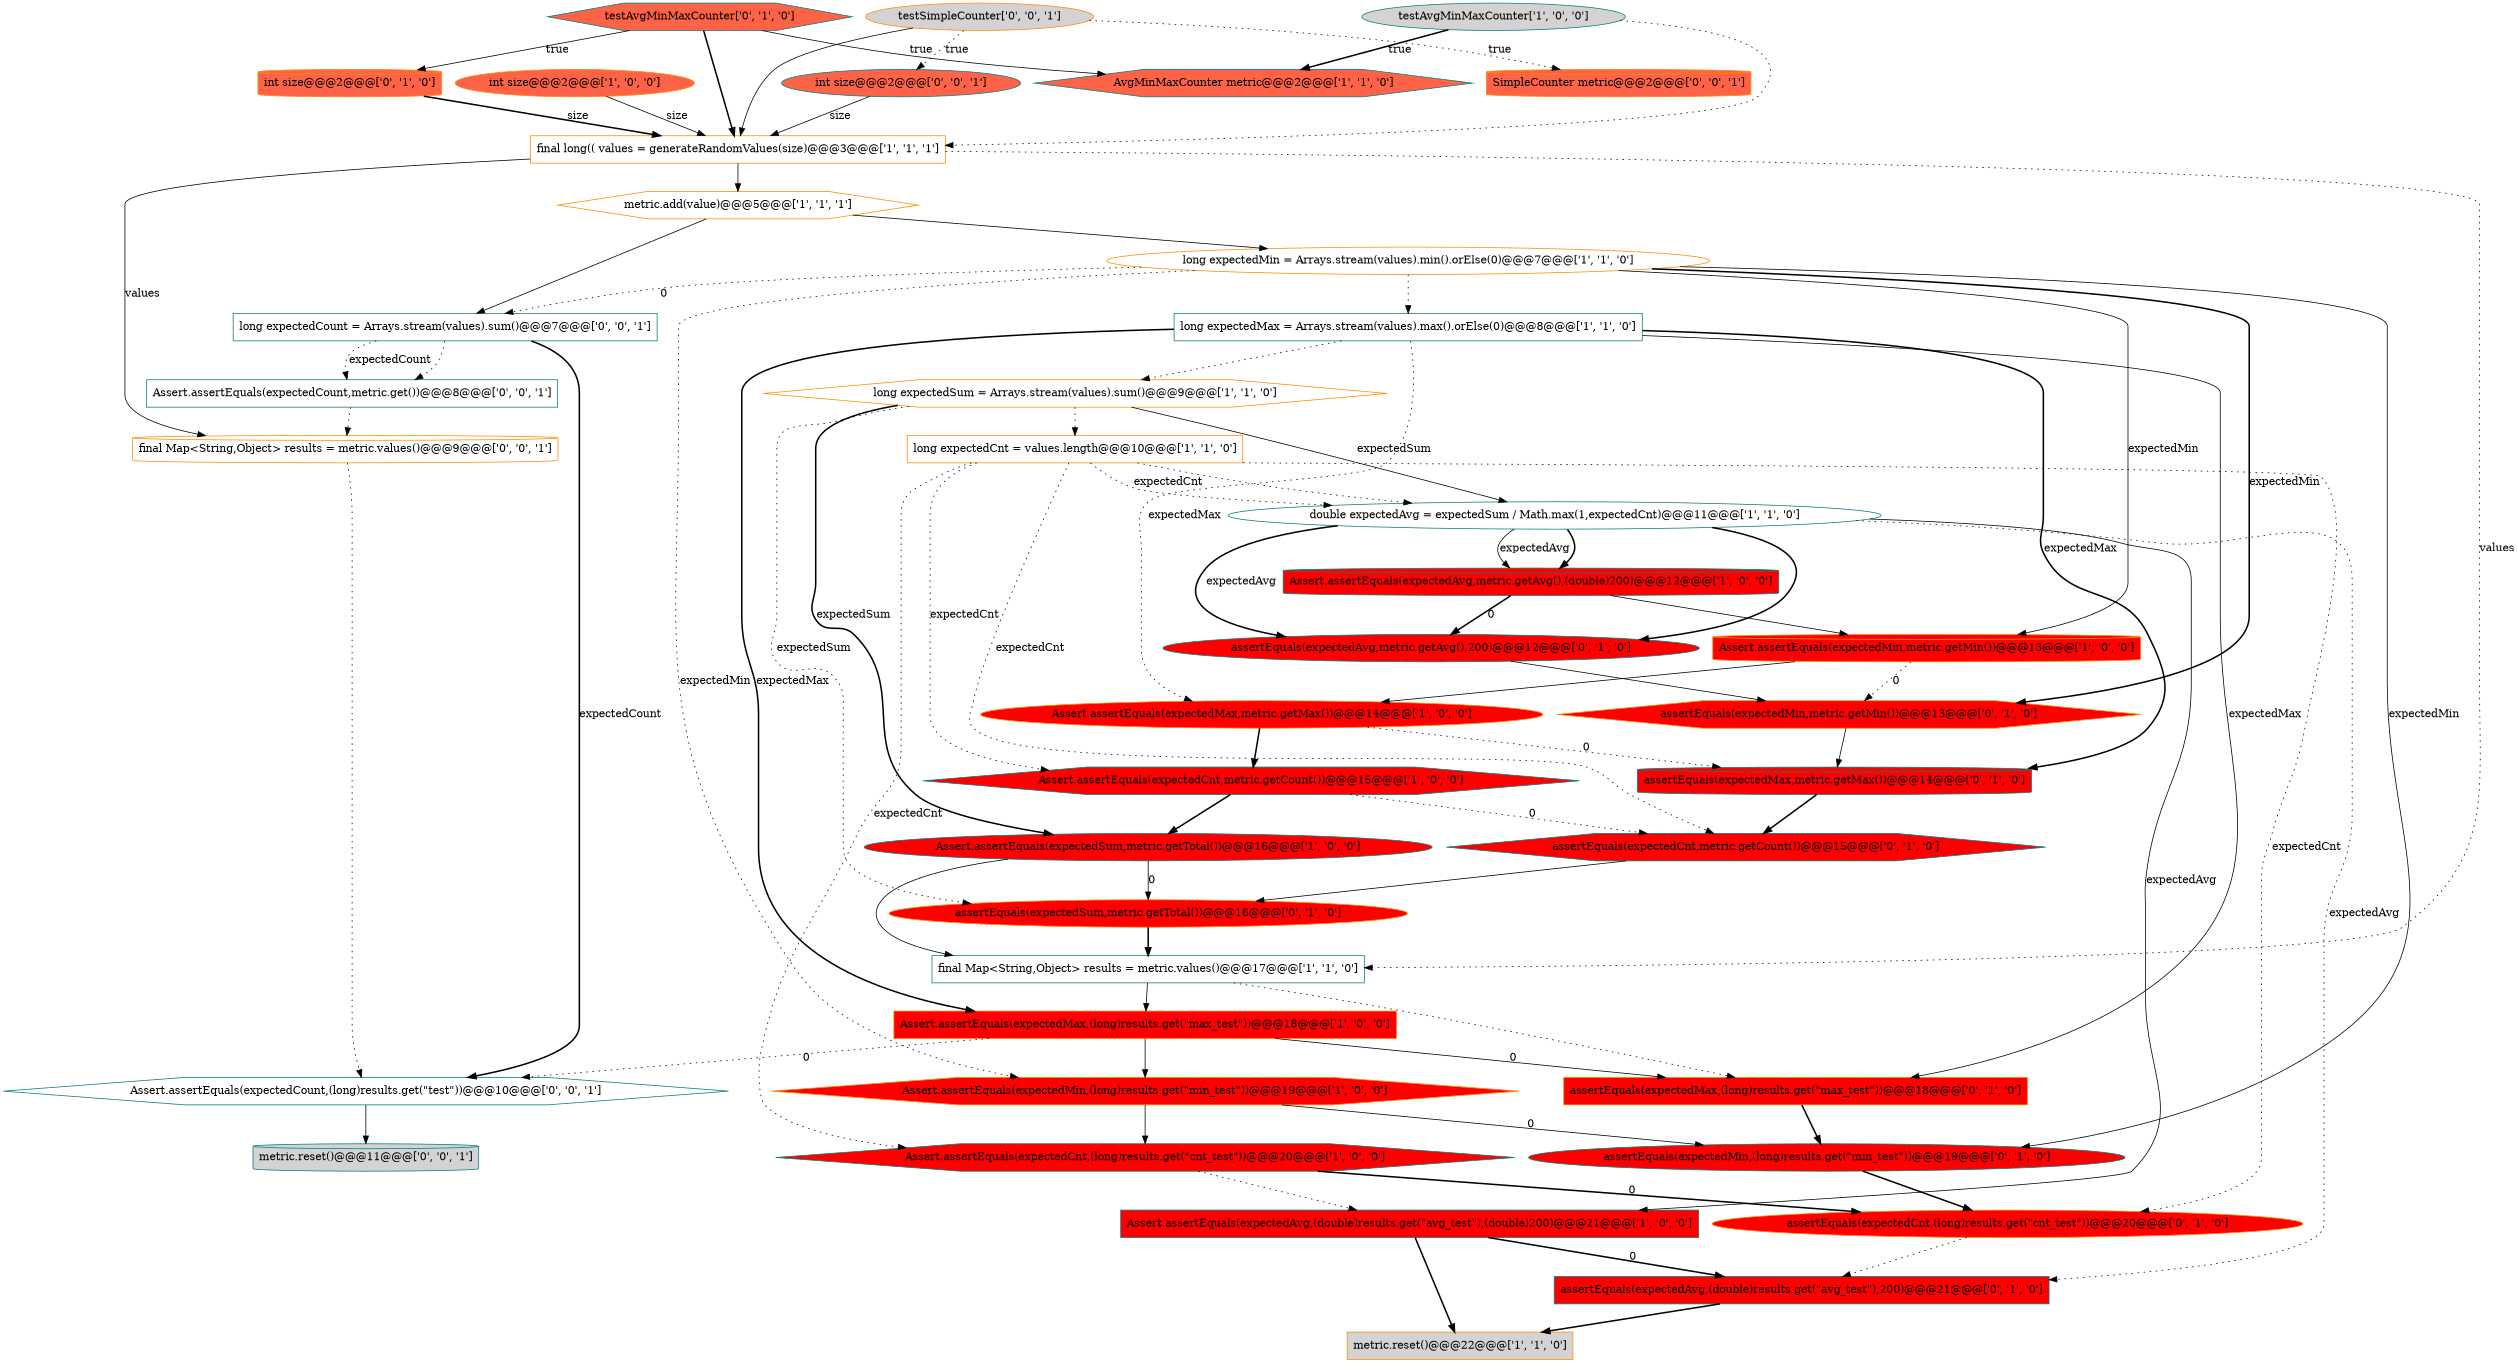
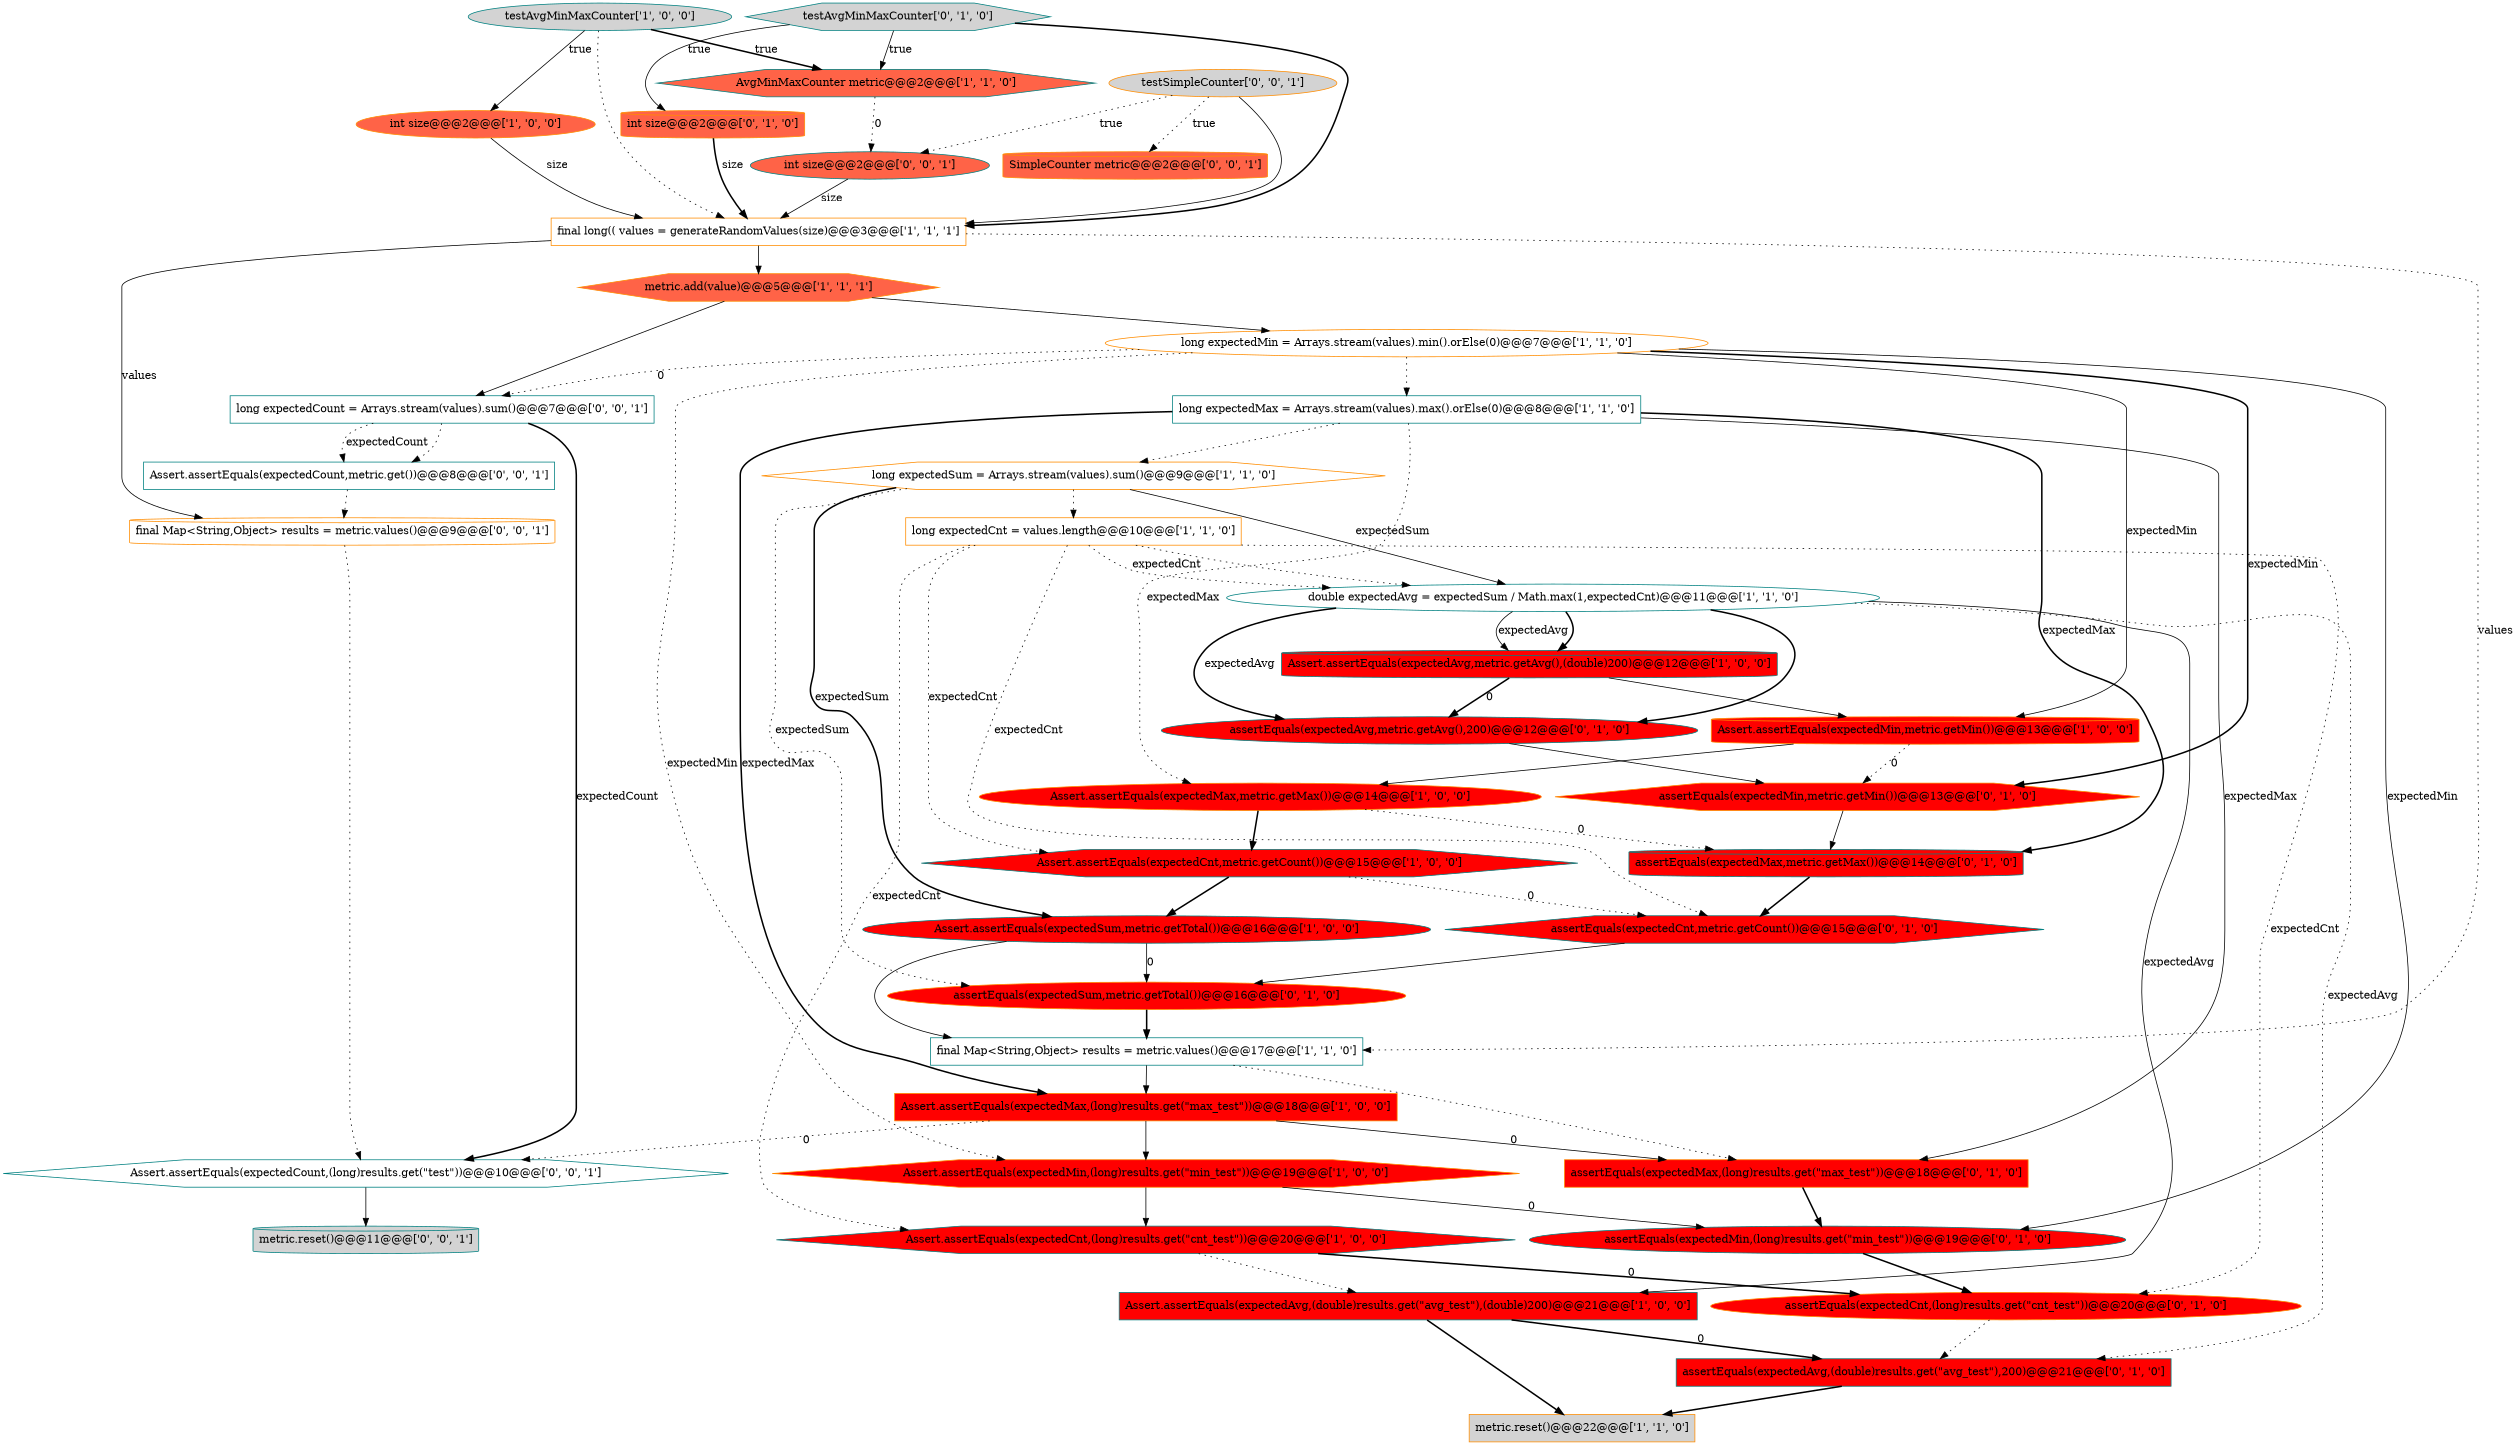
(700, 17) -> (898, 17)
none -> (541, 68)
none -> (873, 120)
(738, 205) -> (759, 287)
